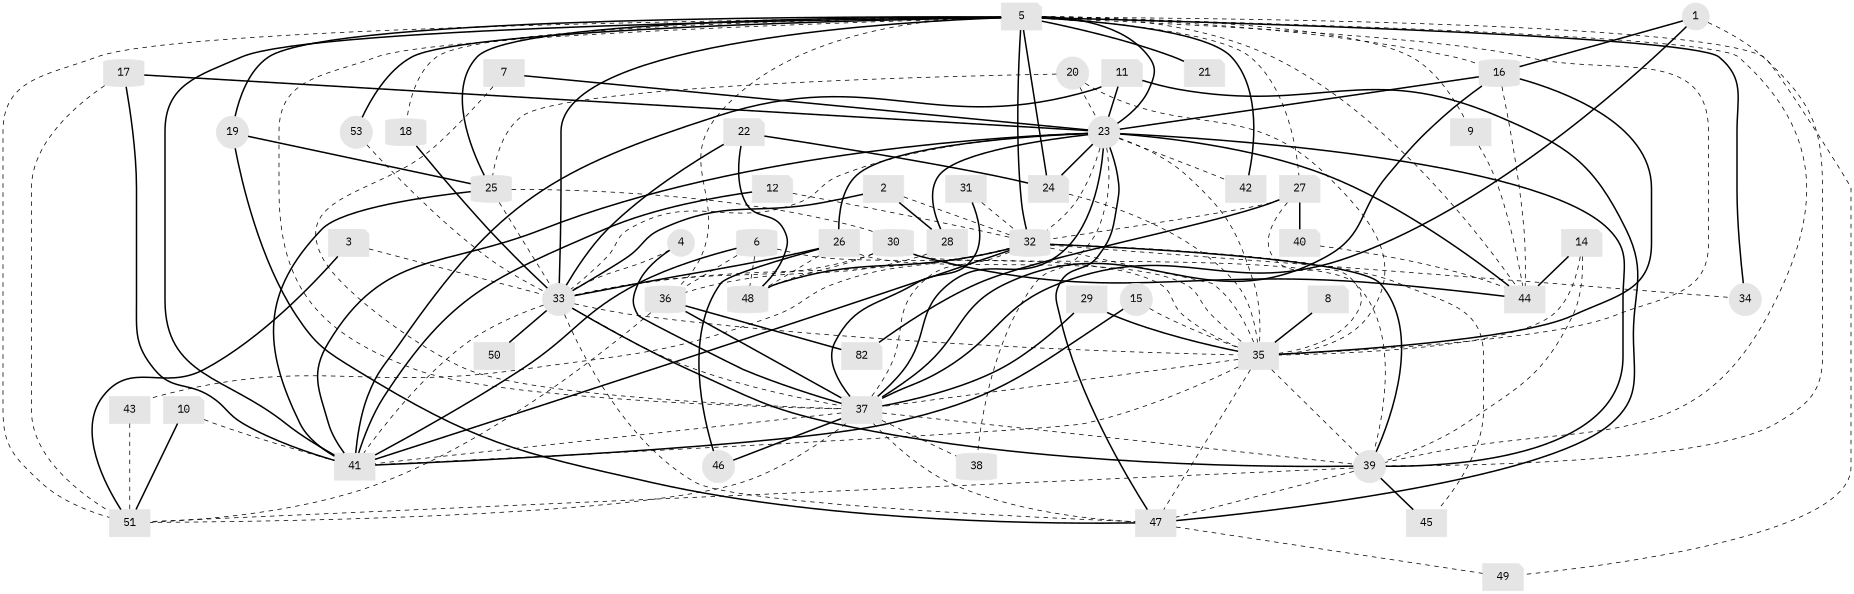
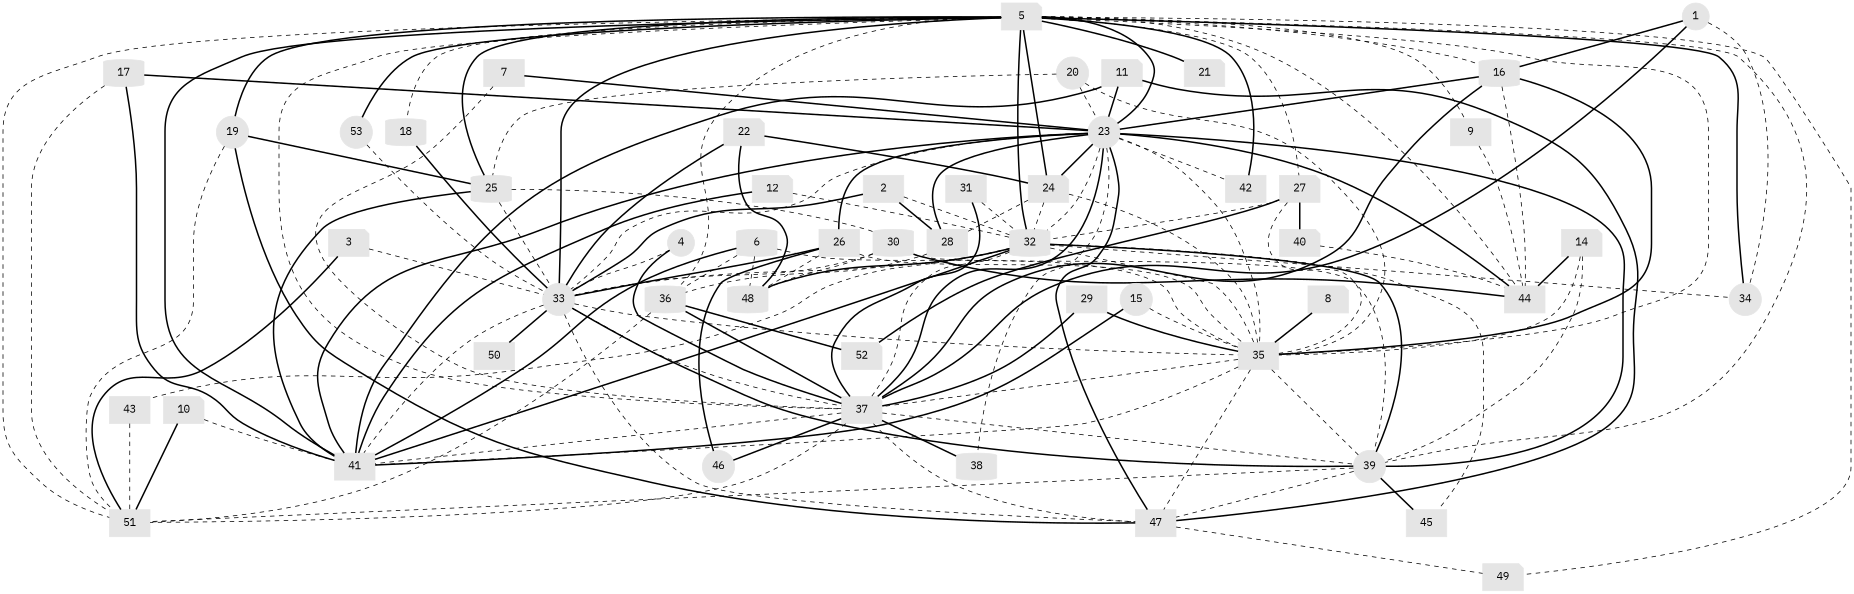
none -> (1002, 214)
none -> (1039, 216)
none -> (165, 344)
(862, 356) -> (862, 356)
(1807, 401) -> (1767, 143)
(906, 432) -> (906, 432)
